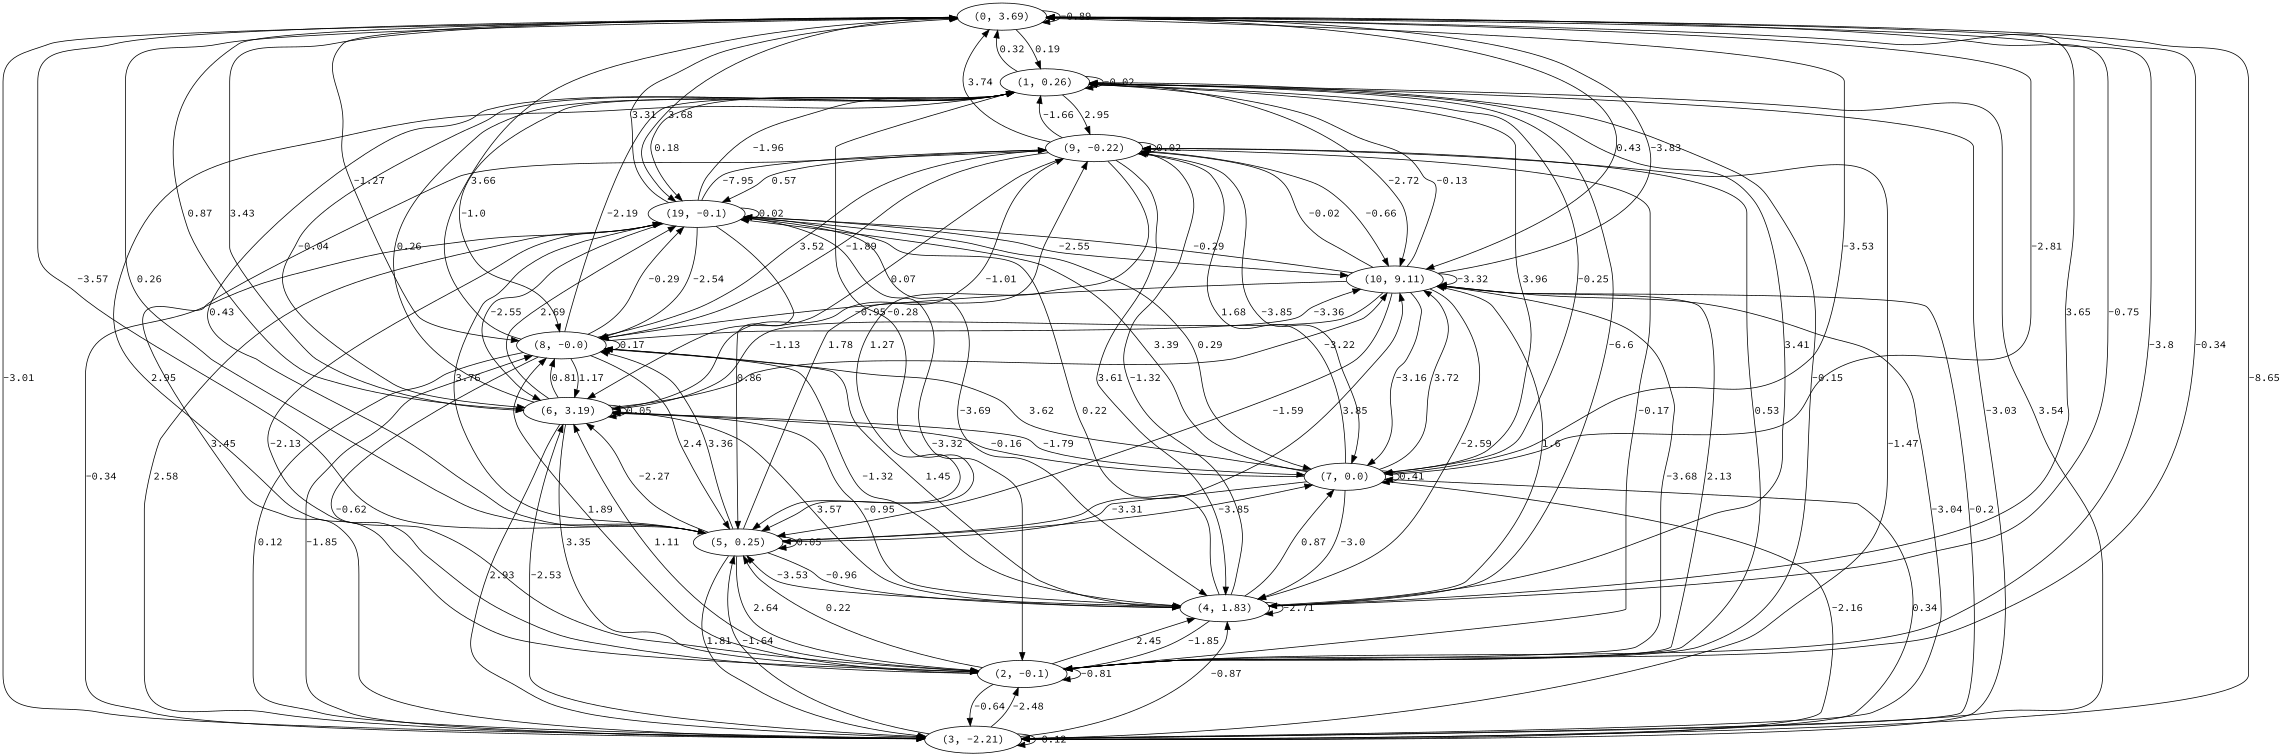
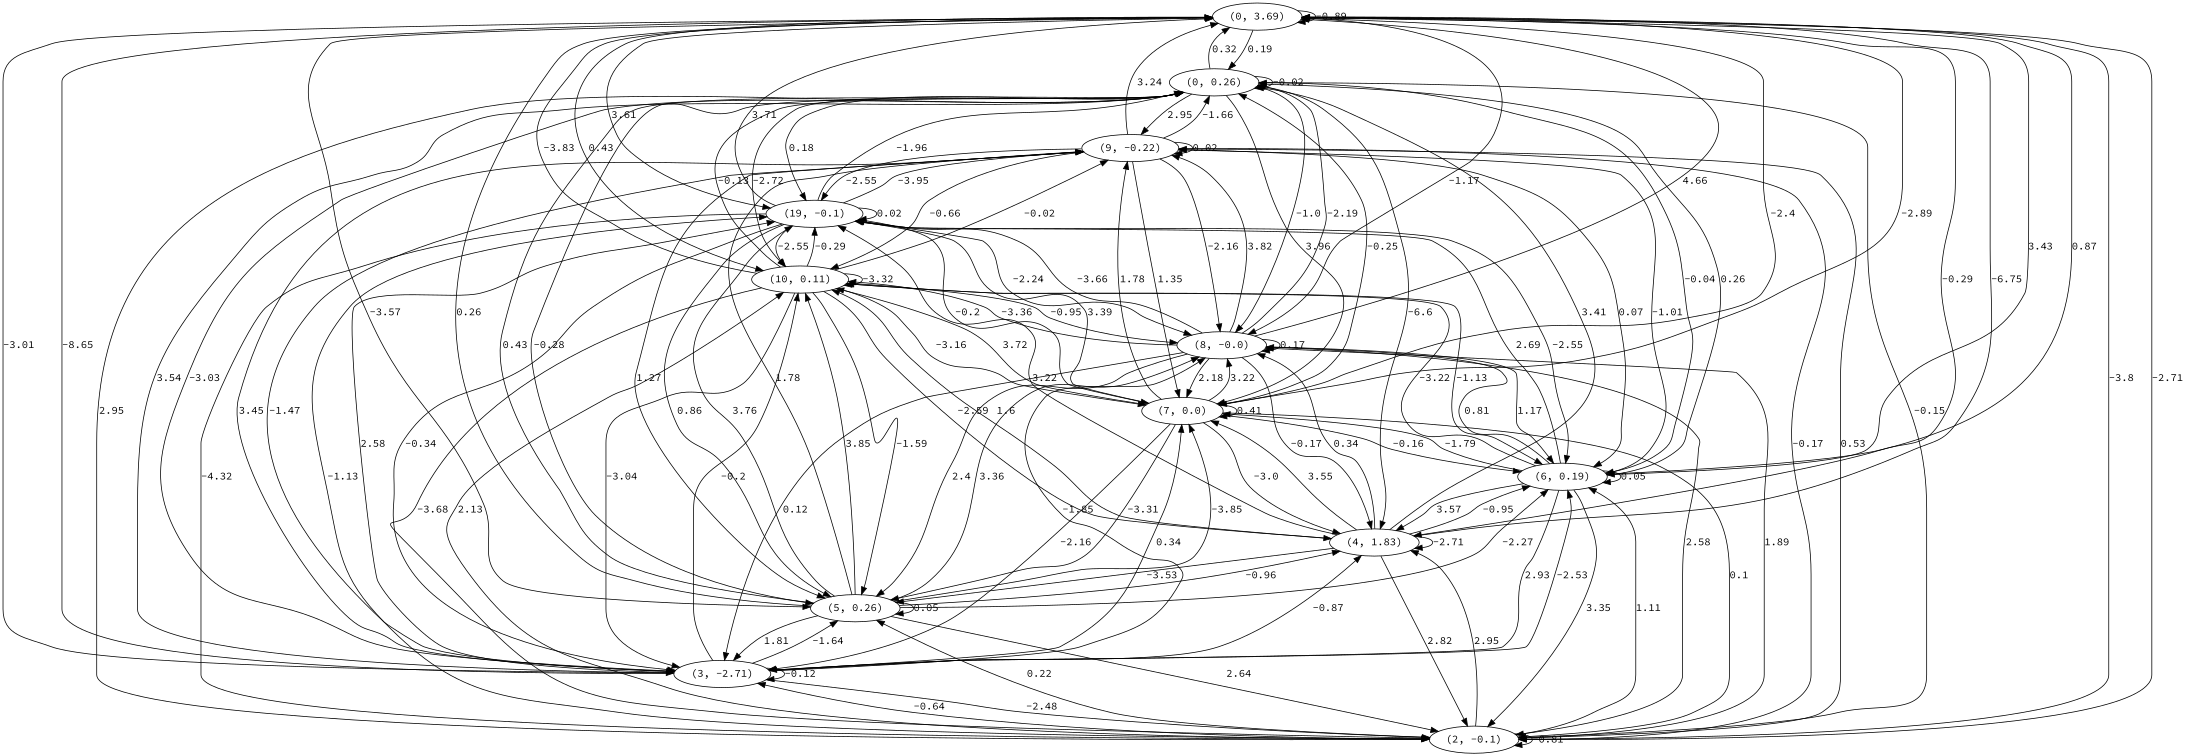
(981, 82) -> (1150, 82)
(1045, 82) -> (1214, 82)
(644, 115) -> (765, 115)
(681, 115) -> (624, 115)
(369, 181) -> (1464, 181)
(484, 181) -> (1695, 181)
(738, 181) -> (913, 181)
(784, 181) -> (861, 181)
(812, 247) -> (1260, 247)
(861, 247) -> (1223, 247)
(1859, 247) -> (1783, 214)
(2047, 247) -> (1917, 214)
(664, 280) -> (1093, 280)
(709, 280) -> (1028, 280)
(1395, 280) -> (800, 280)
(1234, 312) -> (1133, 280)
(1277, 312) -> (1170, 280)
(2079, 312) -> (1958, 280)
(2124, 312) -> (2007, 280)
(1210, 345) -> (968, 312)
(2211, 345) -> (2168, 378)
none -> (1198, 373)
(1127, 376) -> none
(1097, 382) -> none
(961, 391) -> none
(568, 411) -> (1562, 477)
(1042, 411) -> (1243, 378)
(1095, 411) -> (1045, 378)
(286, 444) -> (343, 477)
(947, 444) -> (217, 477)
(878, 477) -> (1306, 444)
(938, 477) -> (1346, 444)
none -> (1689, 484)
(351, 510) -> (1698, 542)
(738, 542) -> (855, 608)
(1314, 542) -> (1321, 477)
(1149, 641) -> (1487, 641)
(1204, 641) -> (1440, 641)
(973, 740) -> (722, 674)
